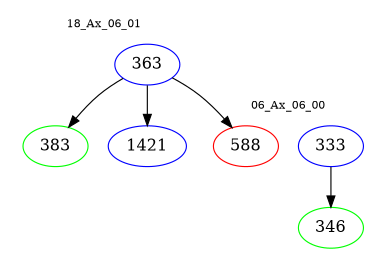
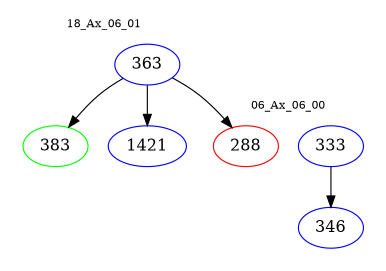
(246, 146) -> (246, 146)
(331, 228) -> (331, 228)
